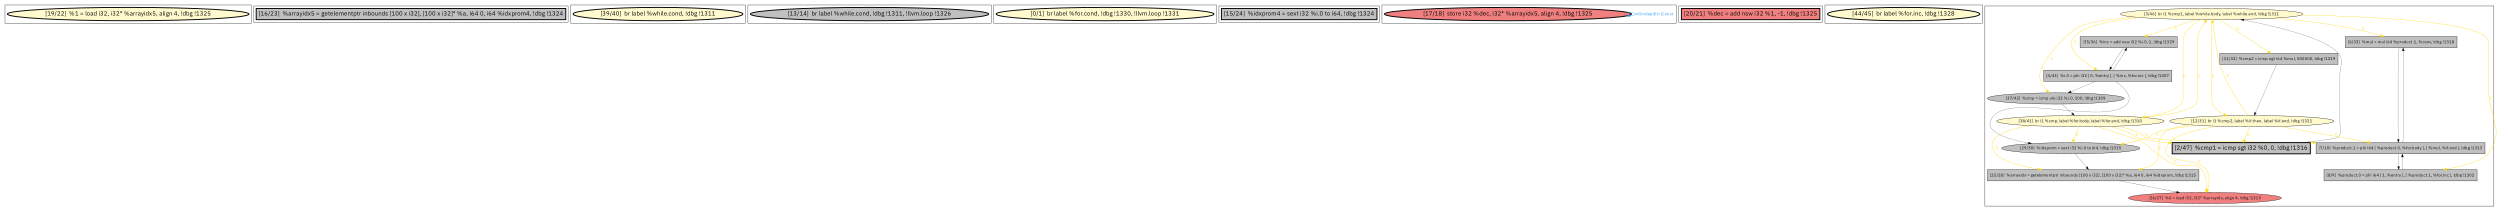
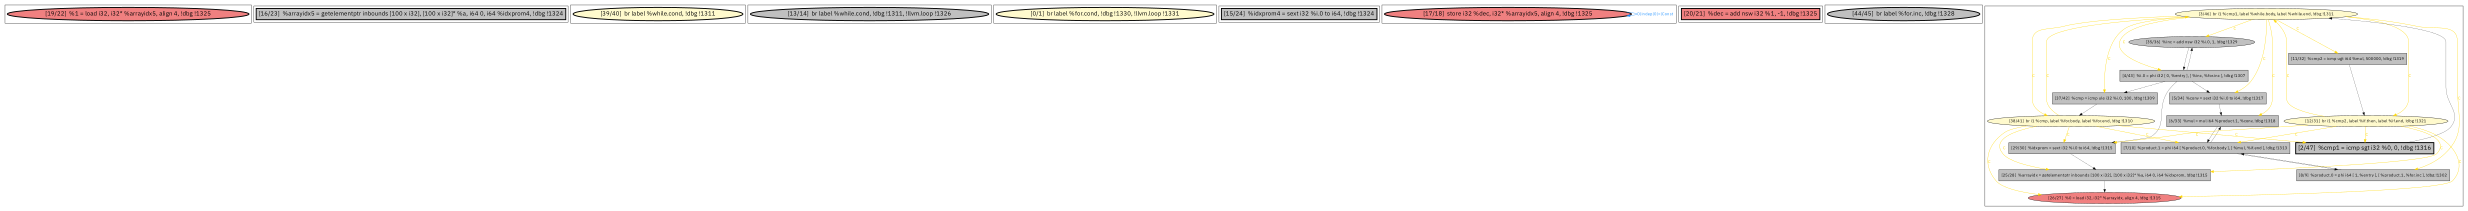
(128, 14) -> (128, 14)
(1904, 14) -> (1904, 14)
(2129, 42) -> (2192, 42)
(2056, 98) -> (2105, 98)
none -> (2218, 98)
(2071, 148) -> (2062, 148)
